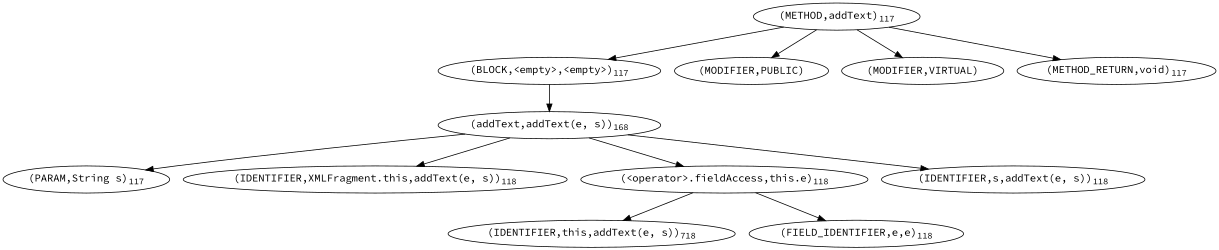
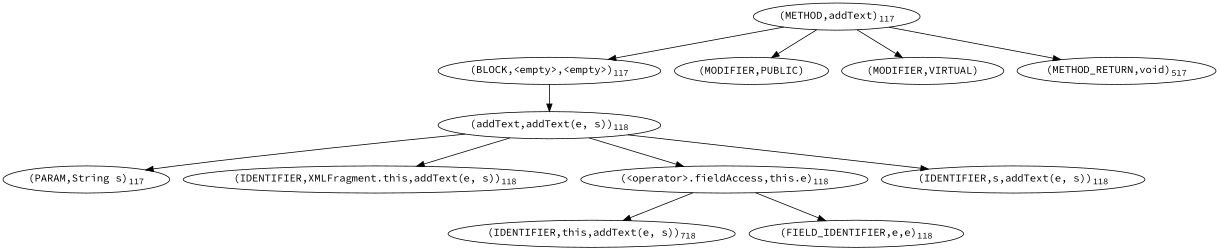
(1179, 70) -> (1179, 70)
(621, 124) -> (621, 124)
